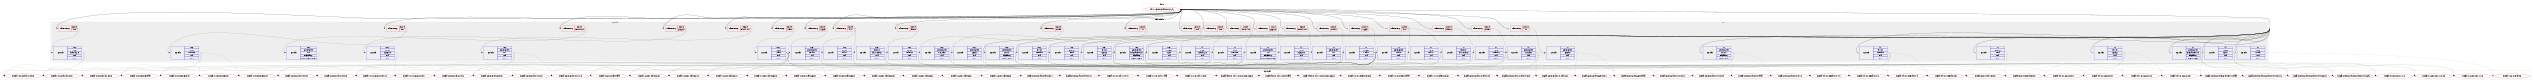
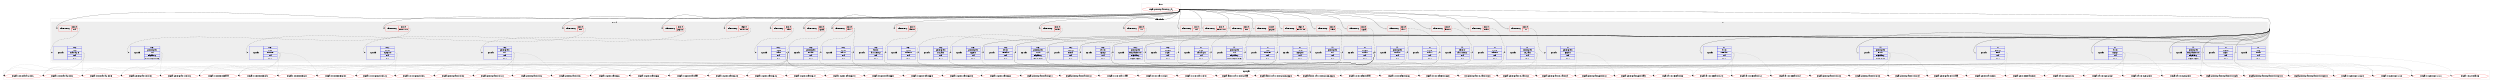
(1162, 9) -> (1161, 9)
(492, 76) -> (570, 76)
(1516, 76) -> (1477, 76)
(2221, 76) -> none
